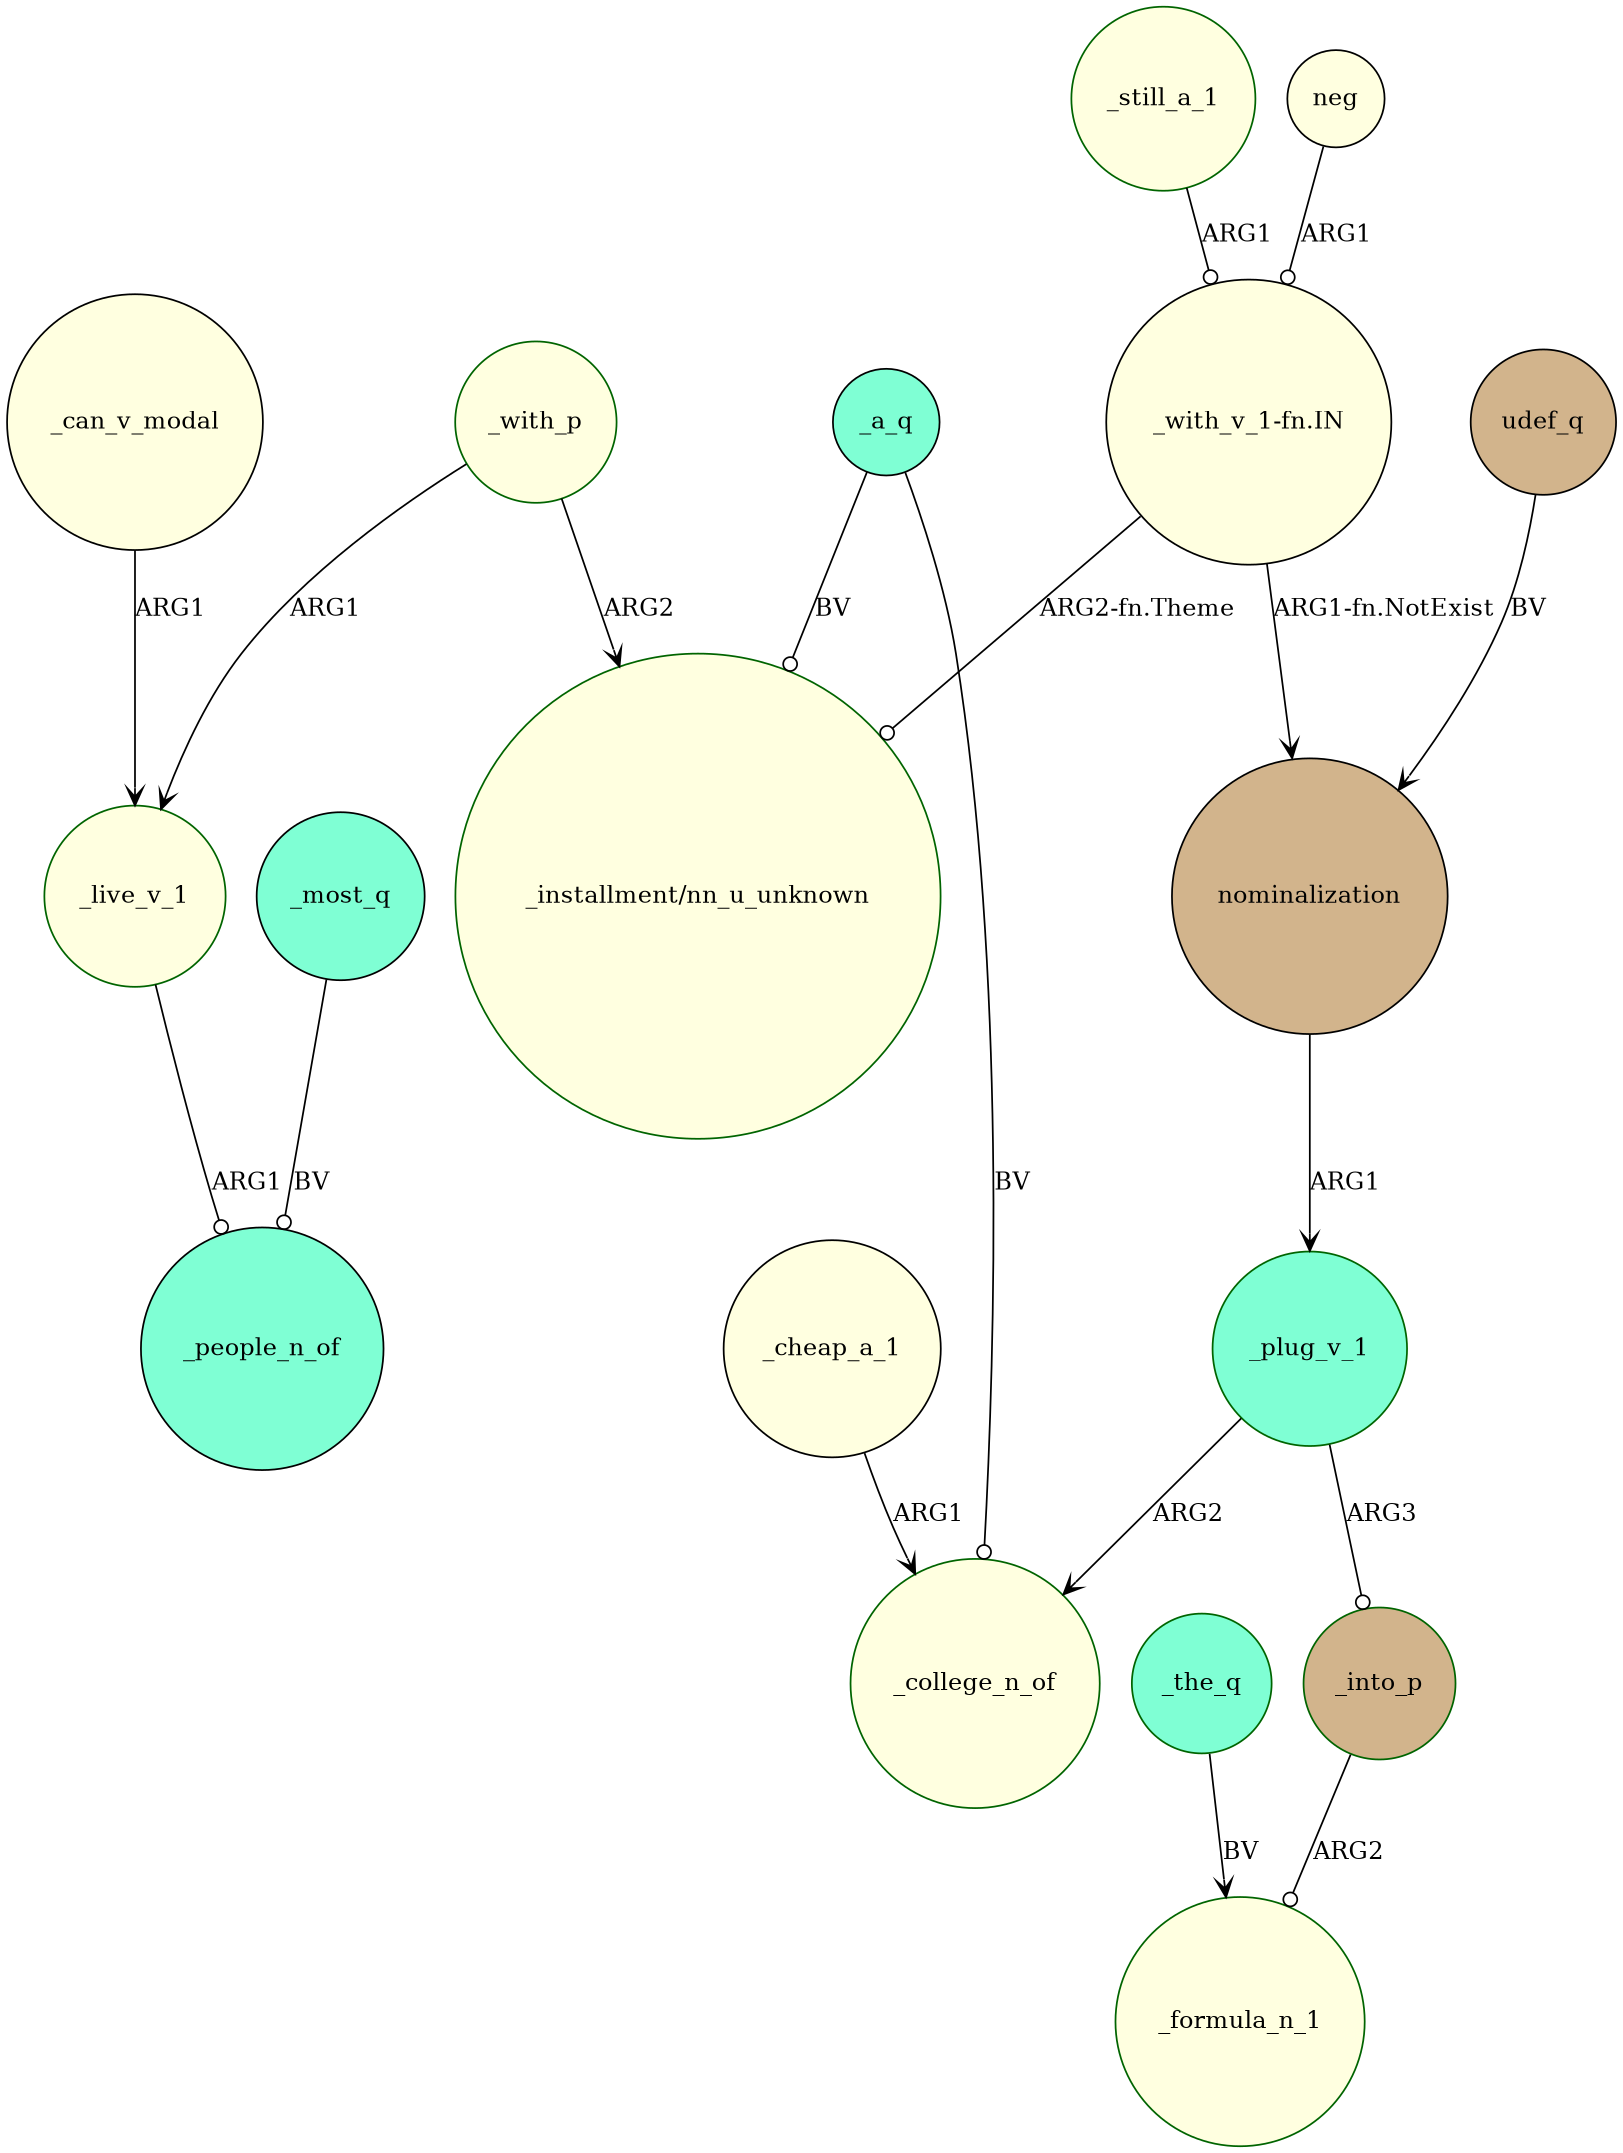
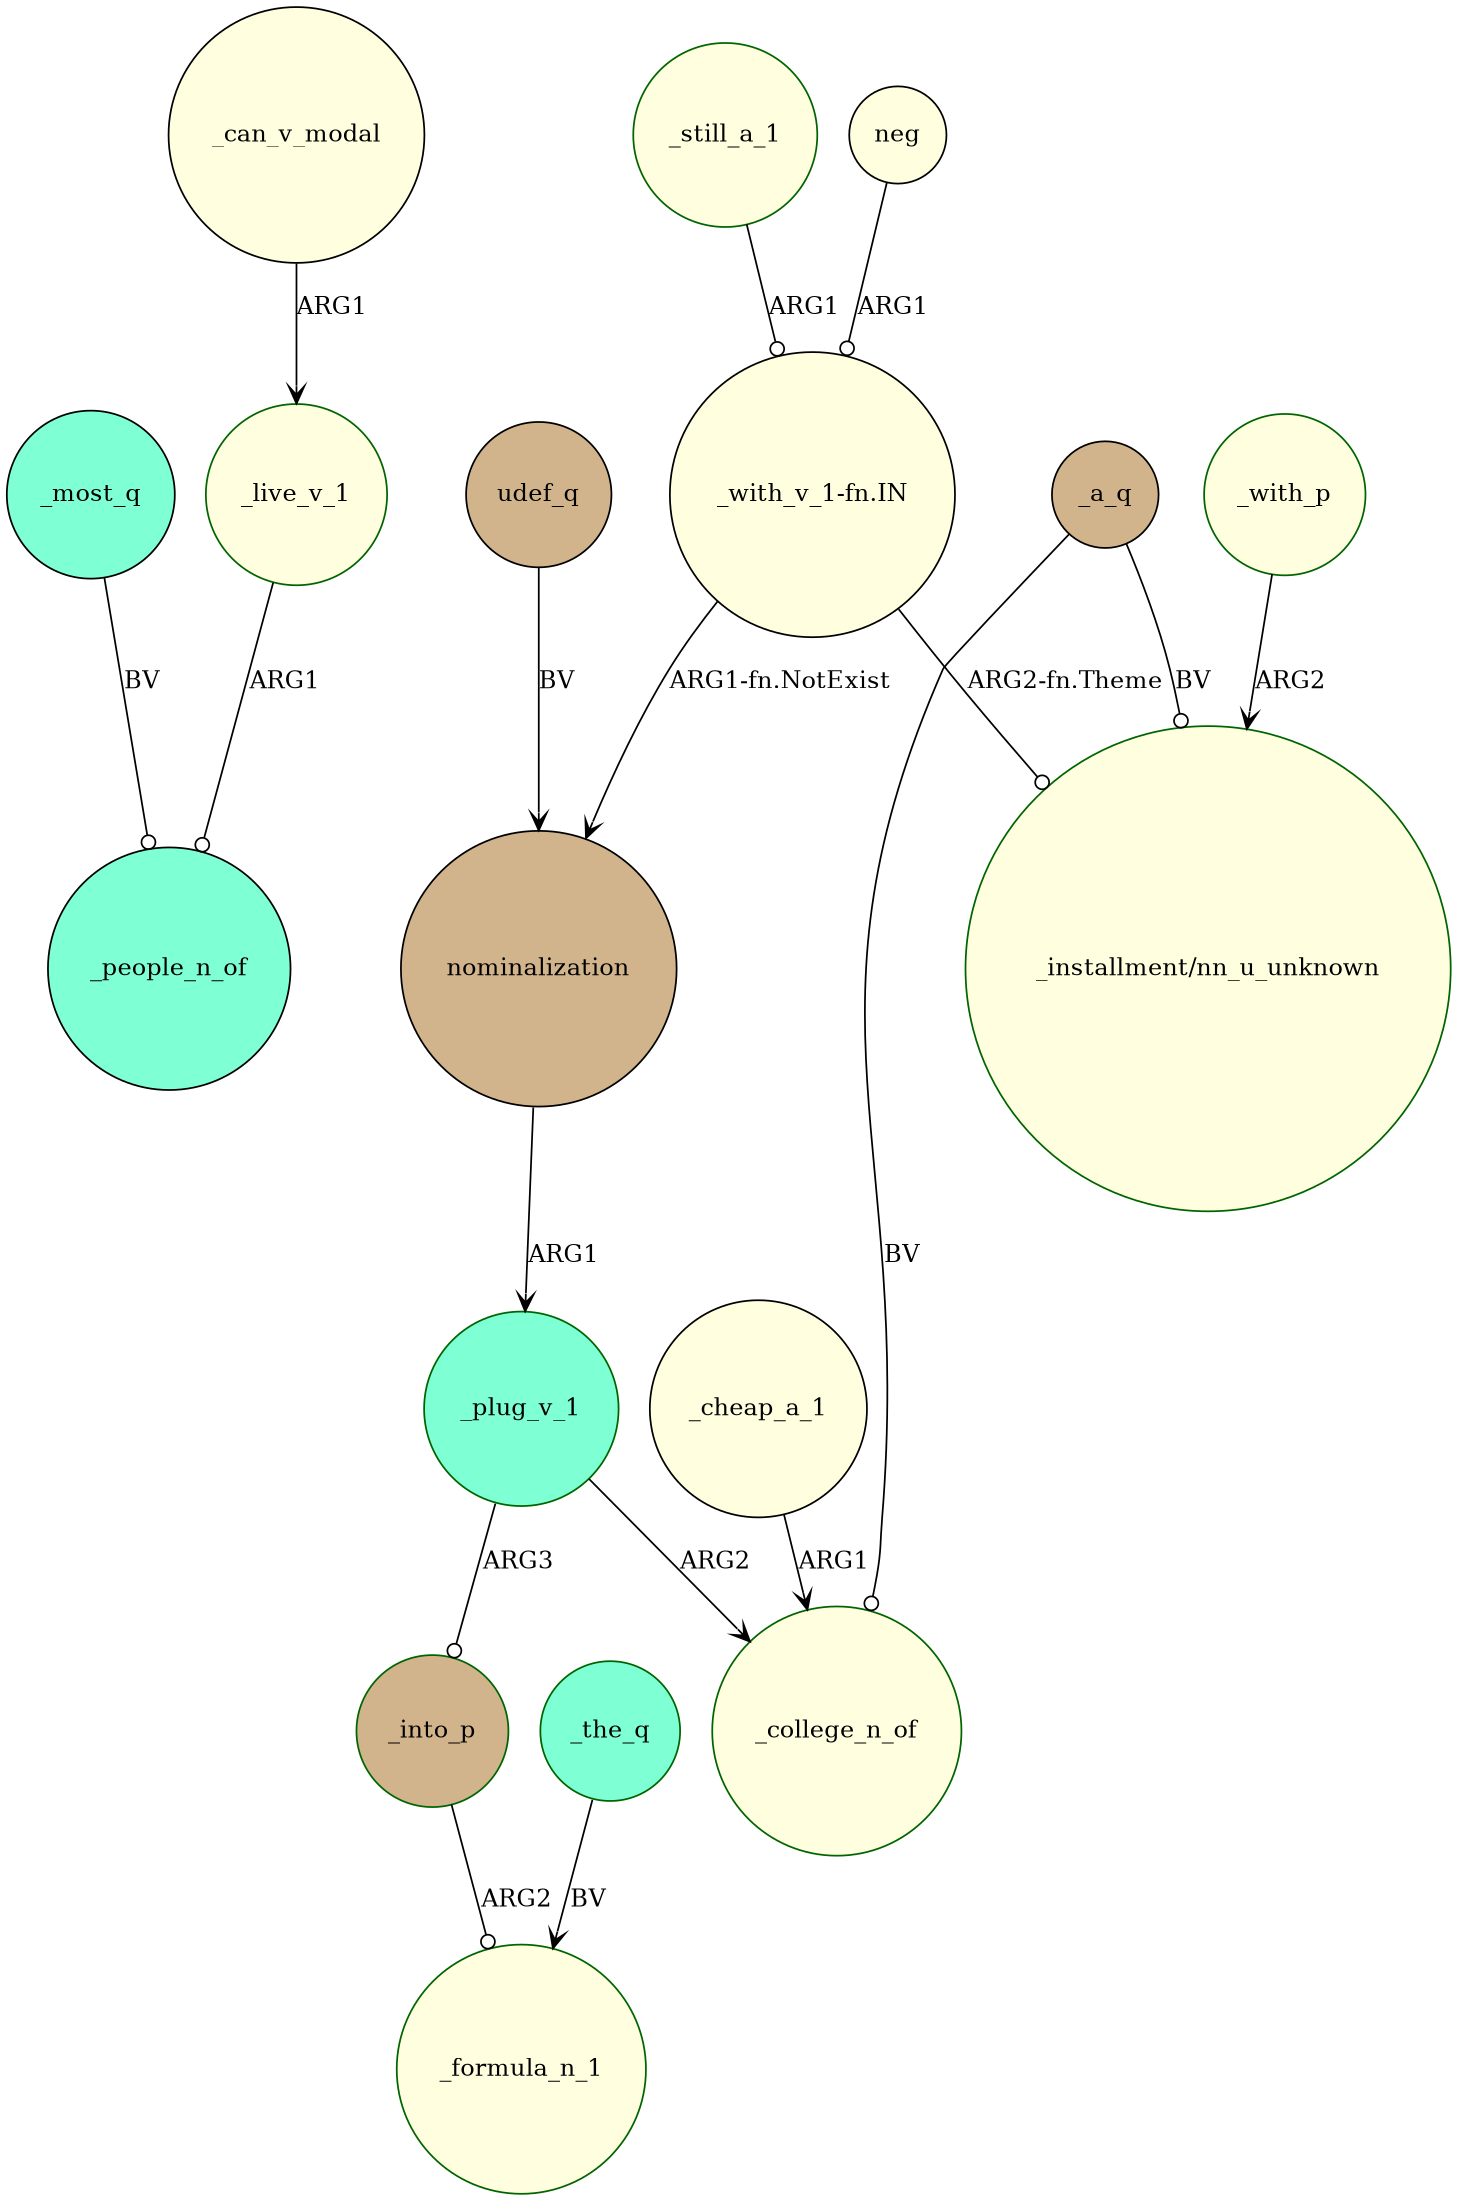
(886, 422) -> (1105, 495)
(287, 603) -> none
